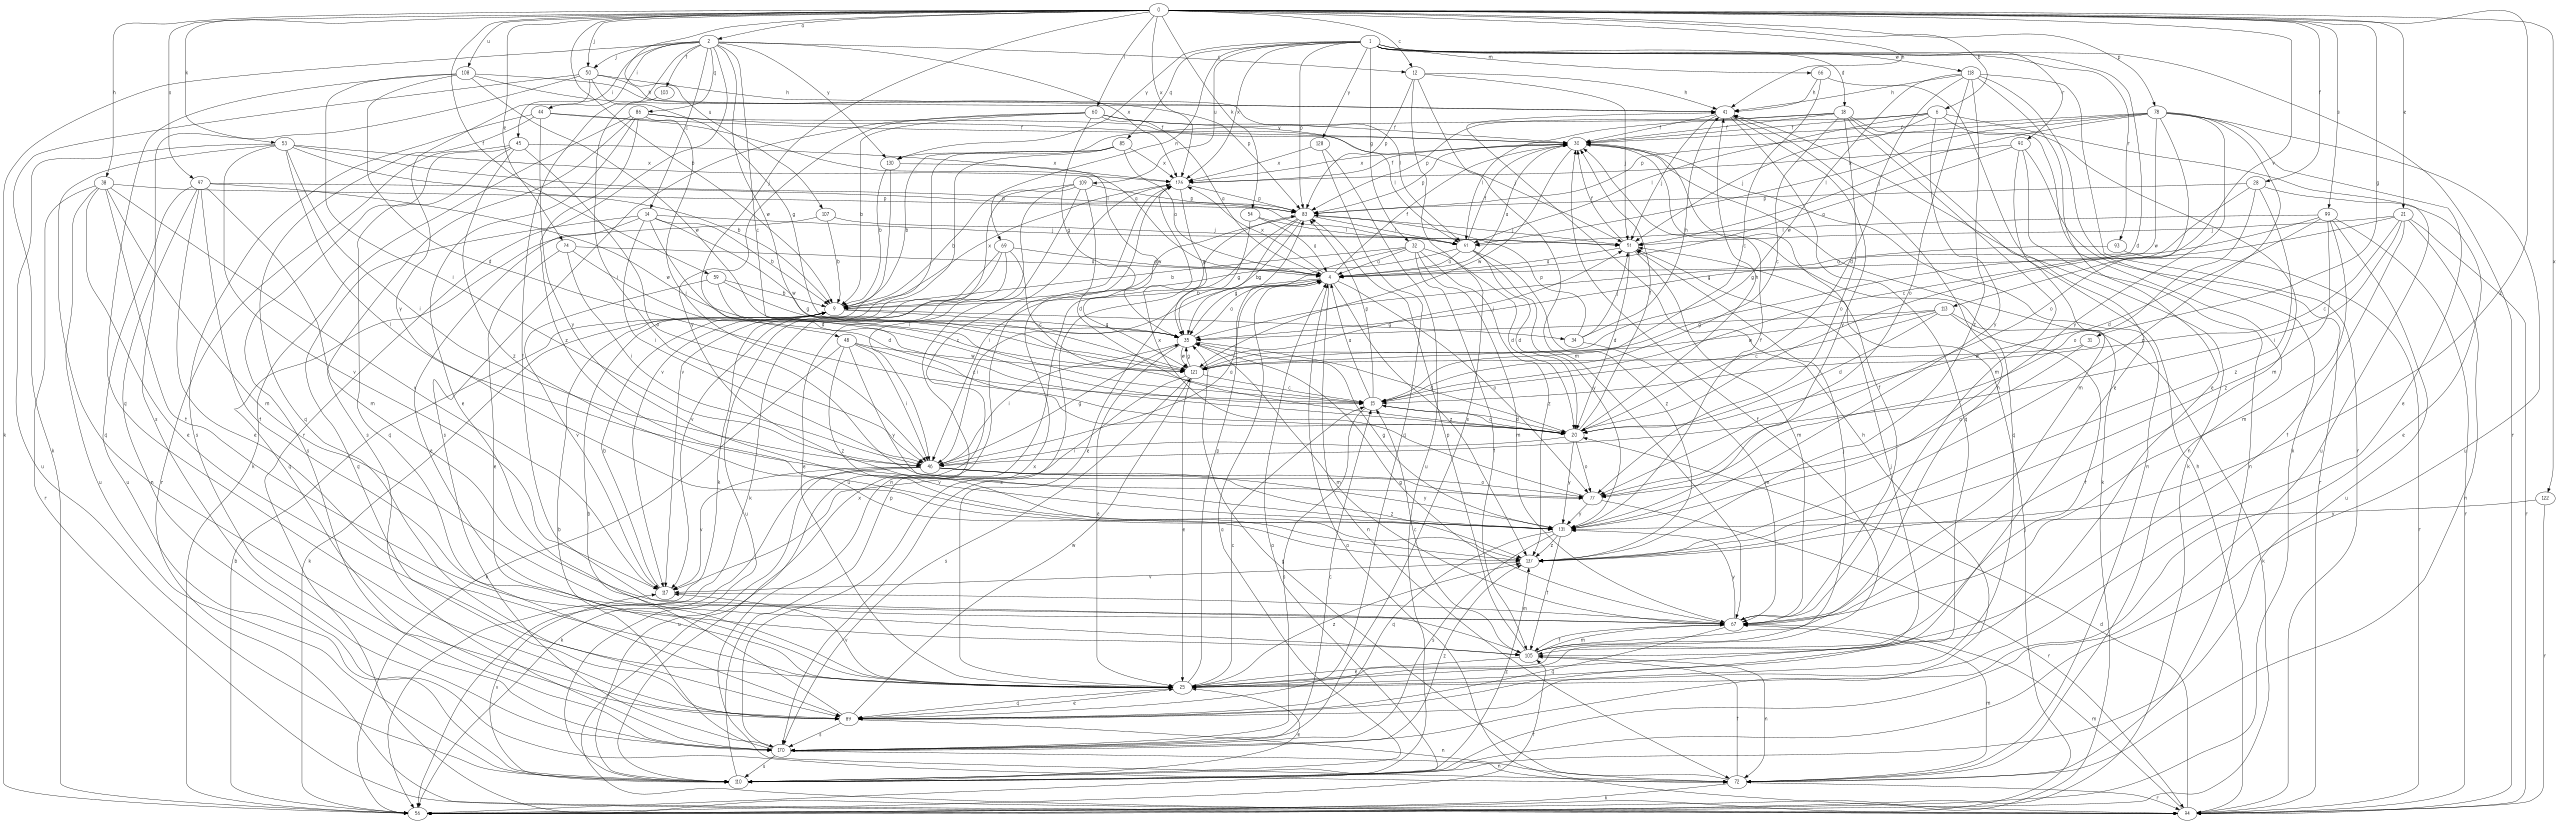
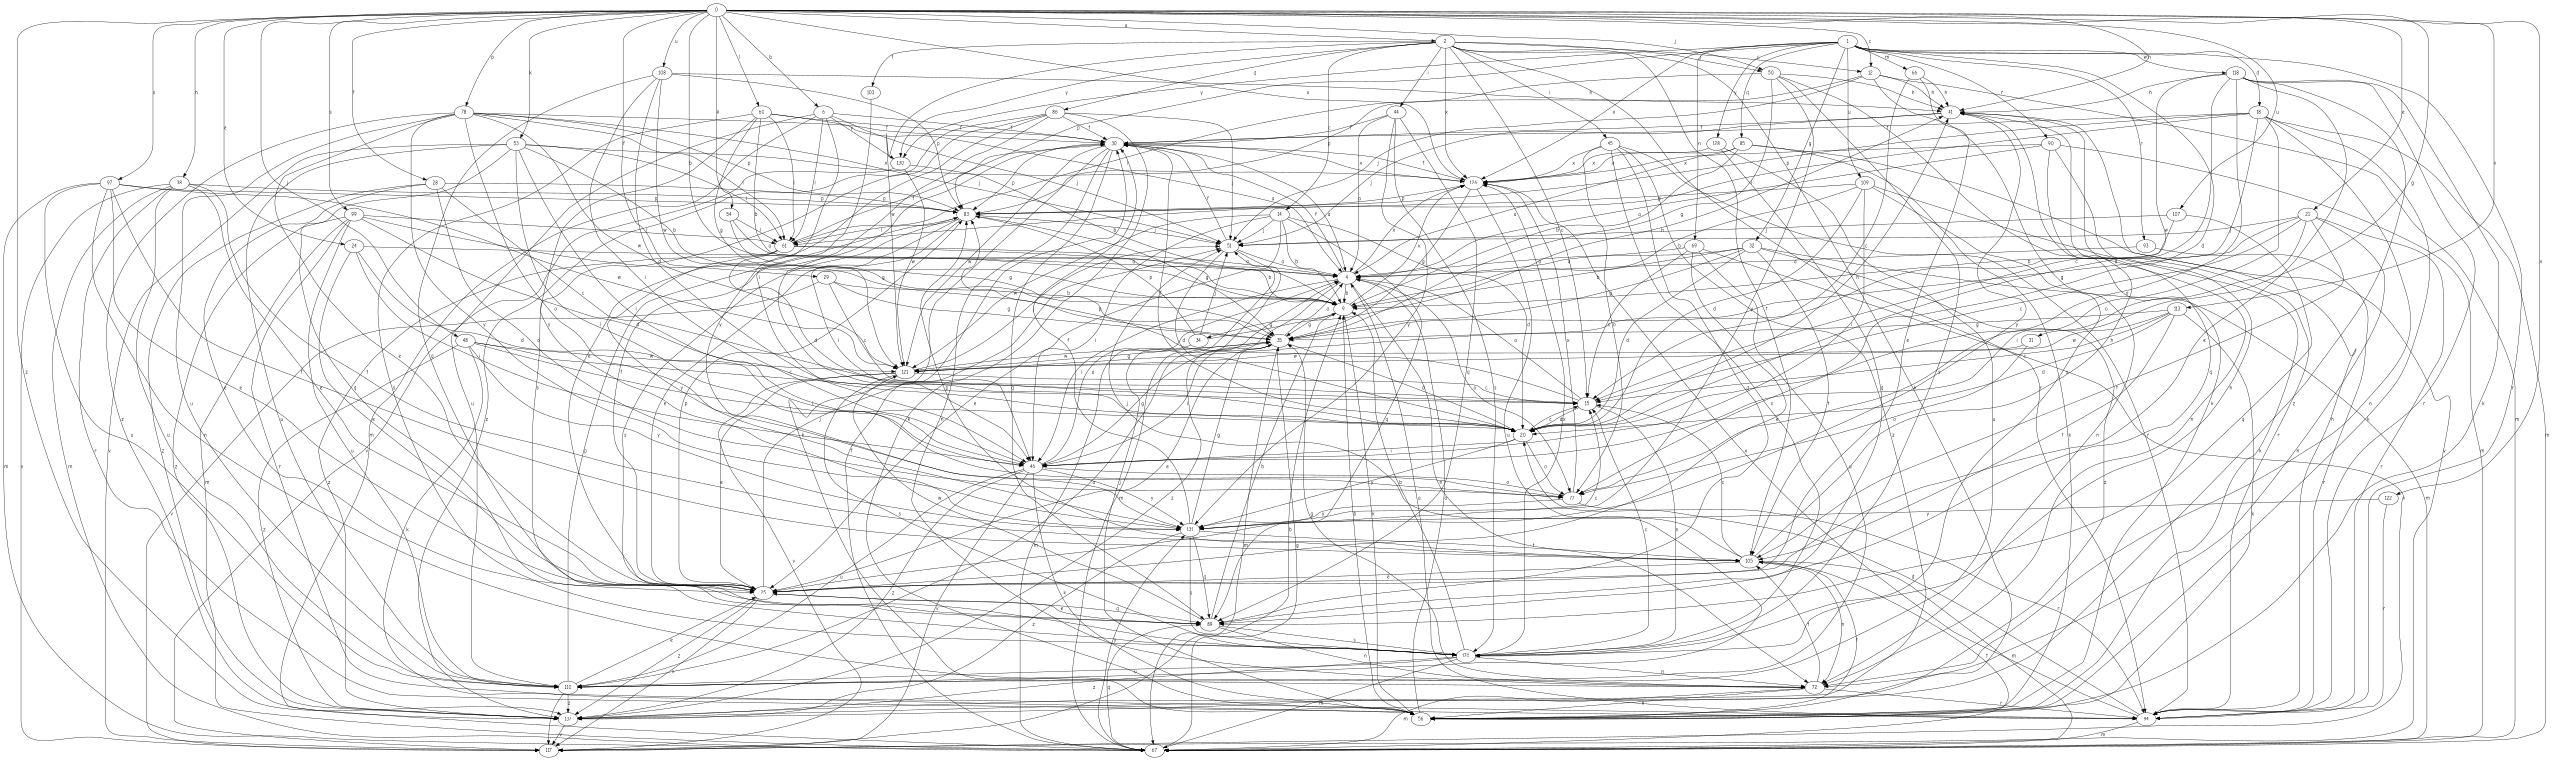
(716, 278) -> (827, 278)
(1198, 600) -> (1334, 696)
